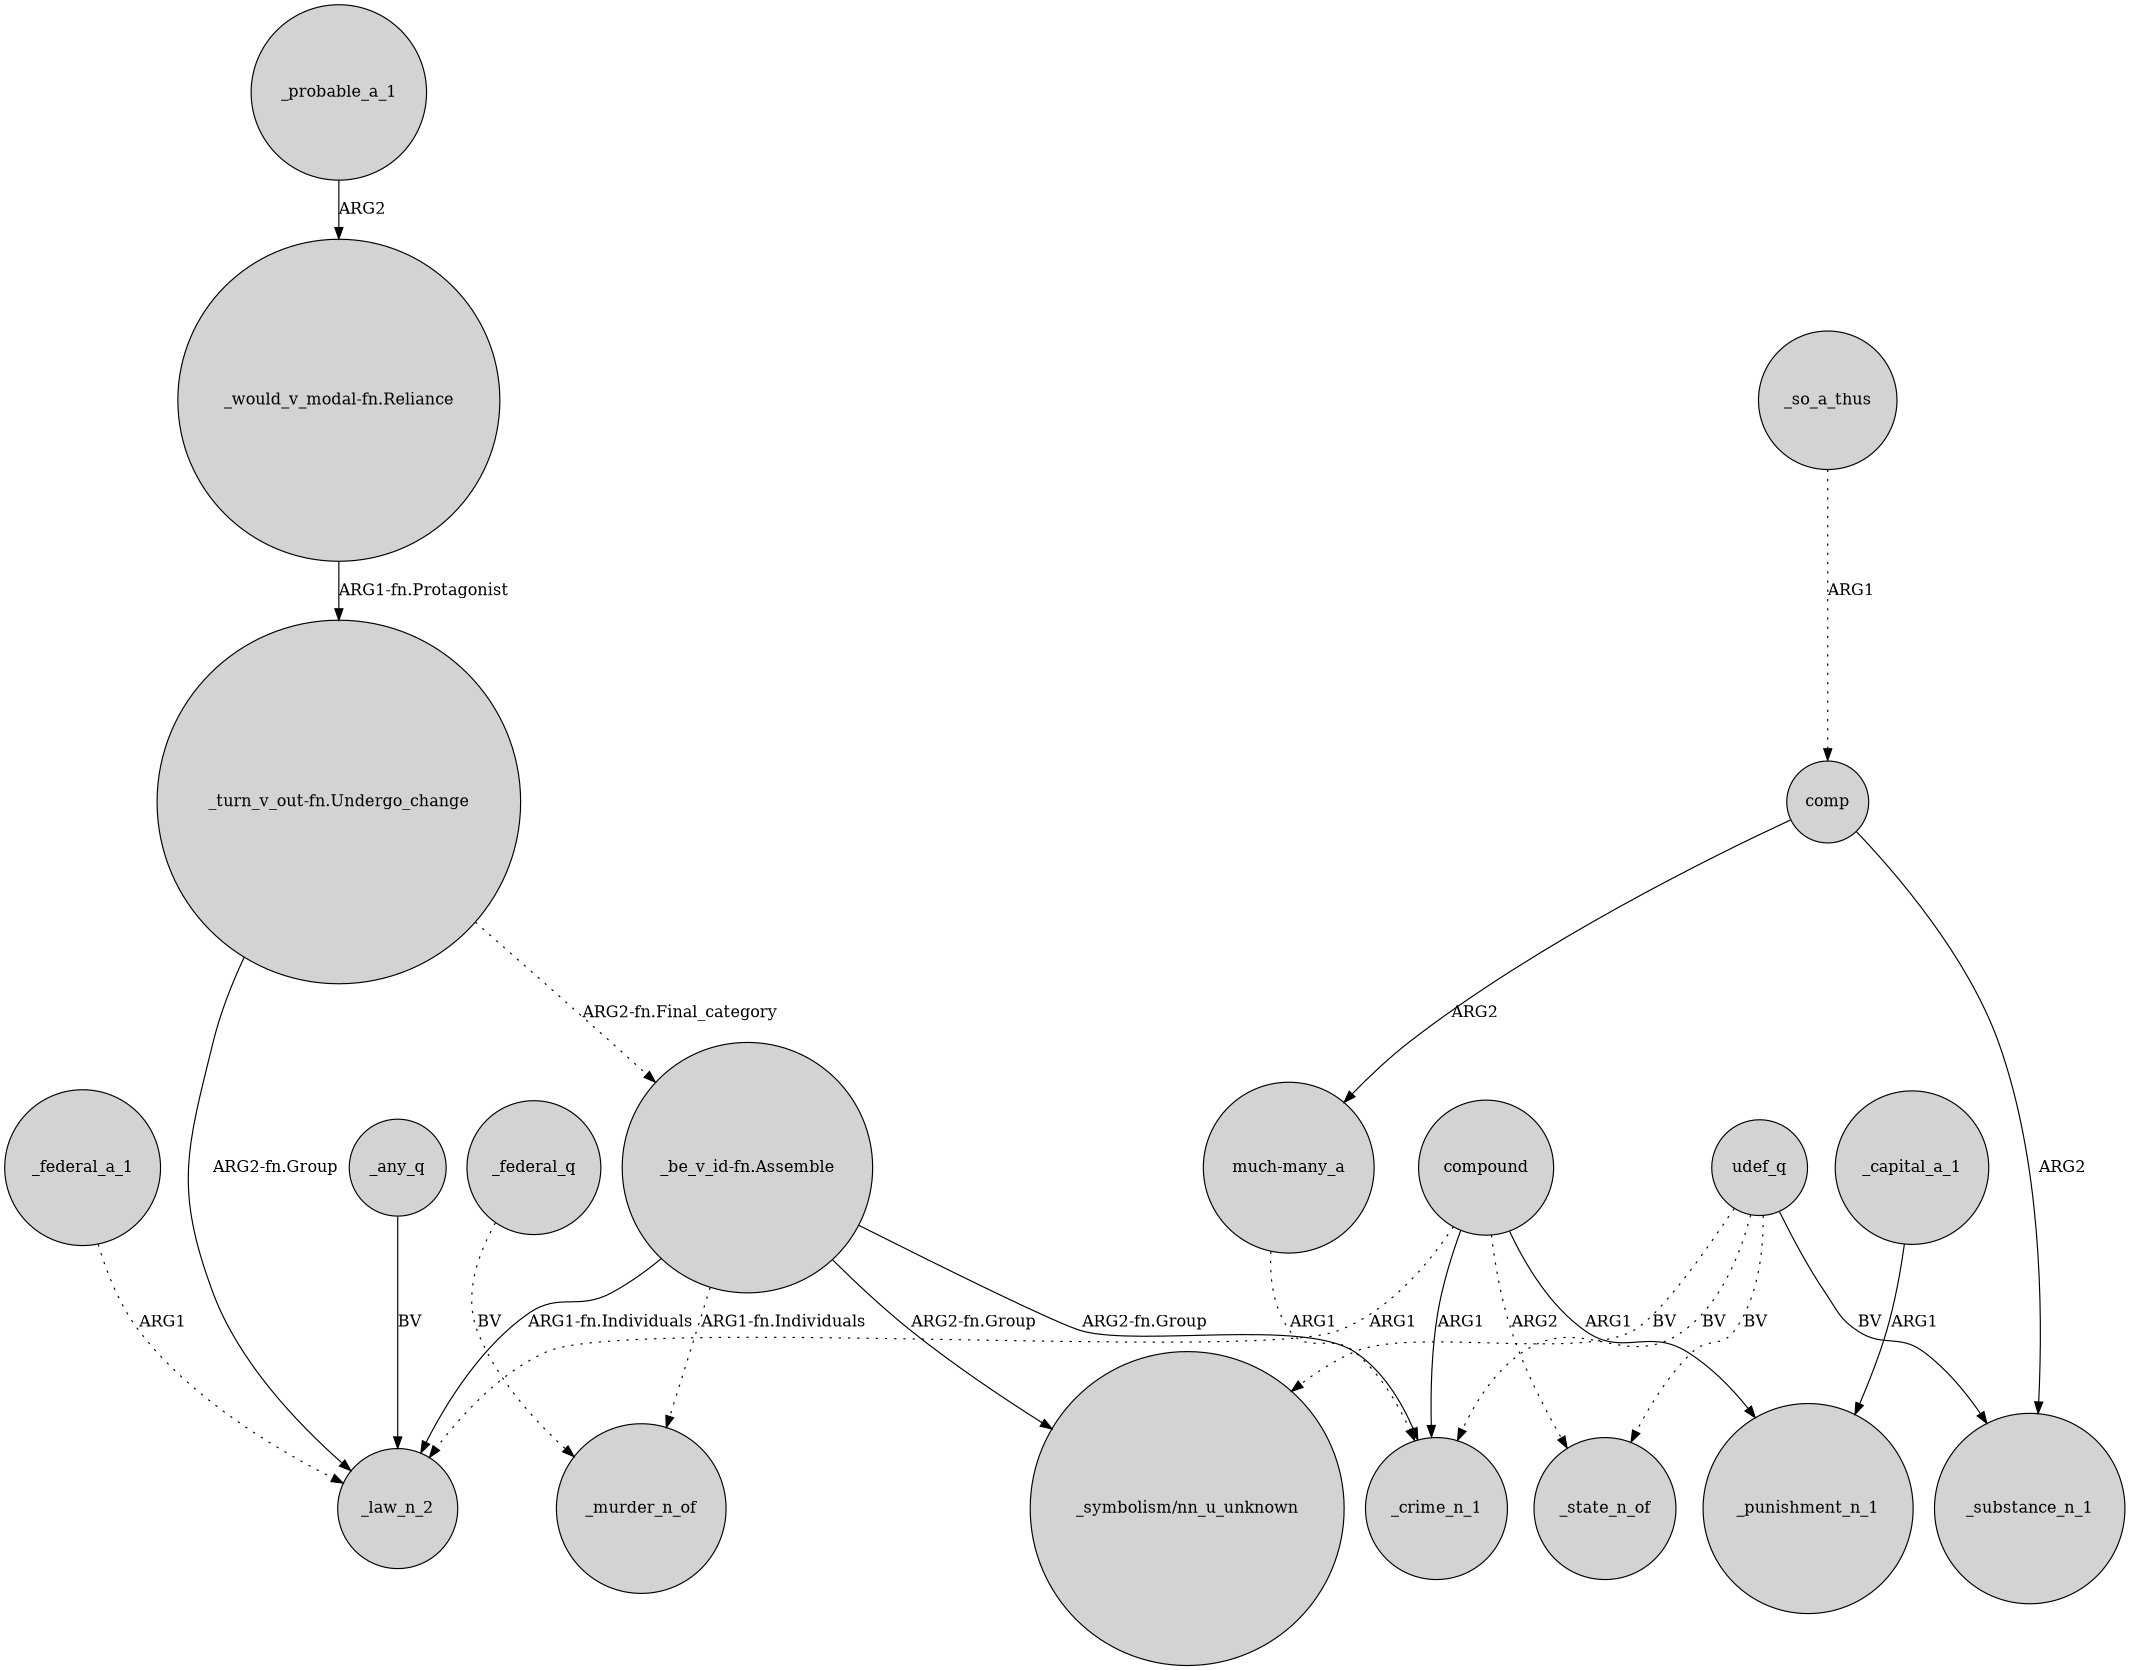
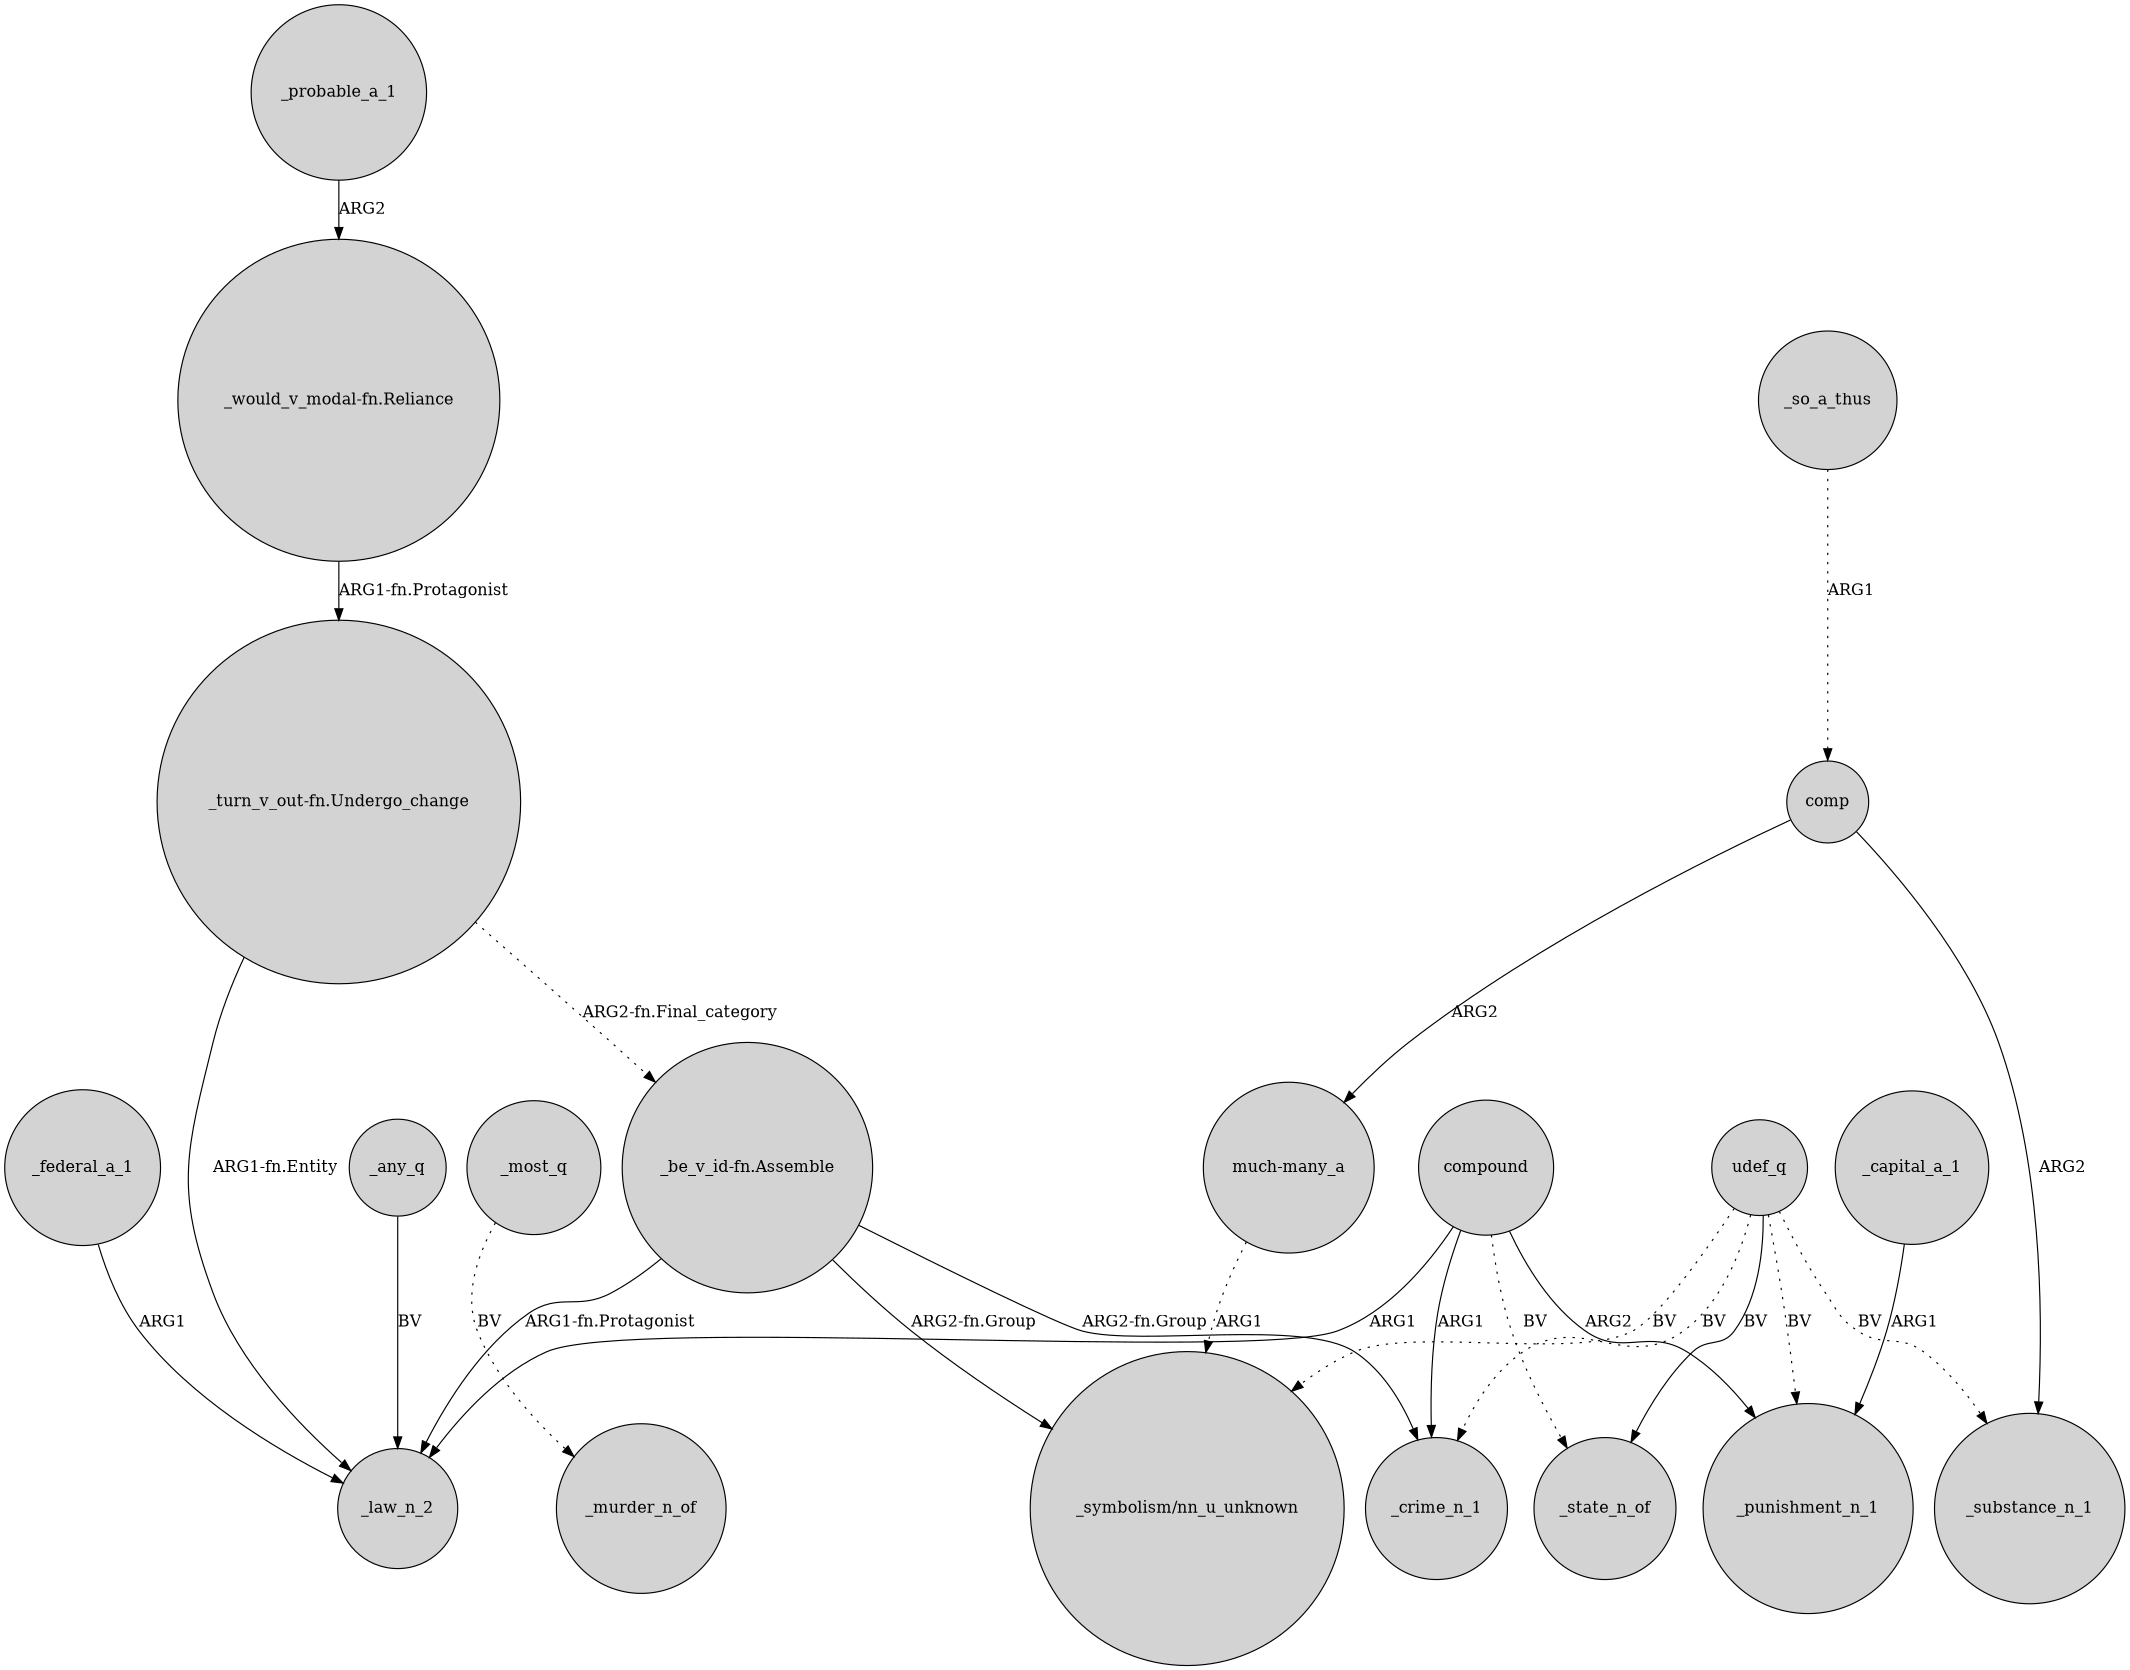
(276, 1168) -> (276, 1168)
(534, 1168) -> (534, 1168)
none -> (1783, 1303)
(611, 1322) -> (611, 1322)
(1535, 1322) -> (1535, 1322)
(1609, 1322) -> (1609, 1322)
(1285, 1324) -> (1224, 1291)
(1862, 1334) -> (1862, 1334)
(1725, 1339) -> (1725, 1339)
(947, 1340) -> (947, 1340)
(690, 1352) -> none
(190, 1385) -> (190, 1385)
